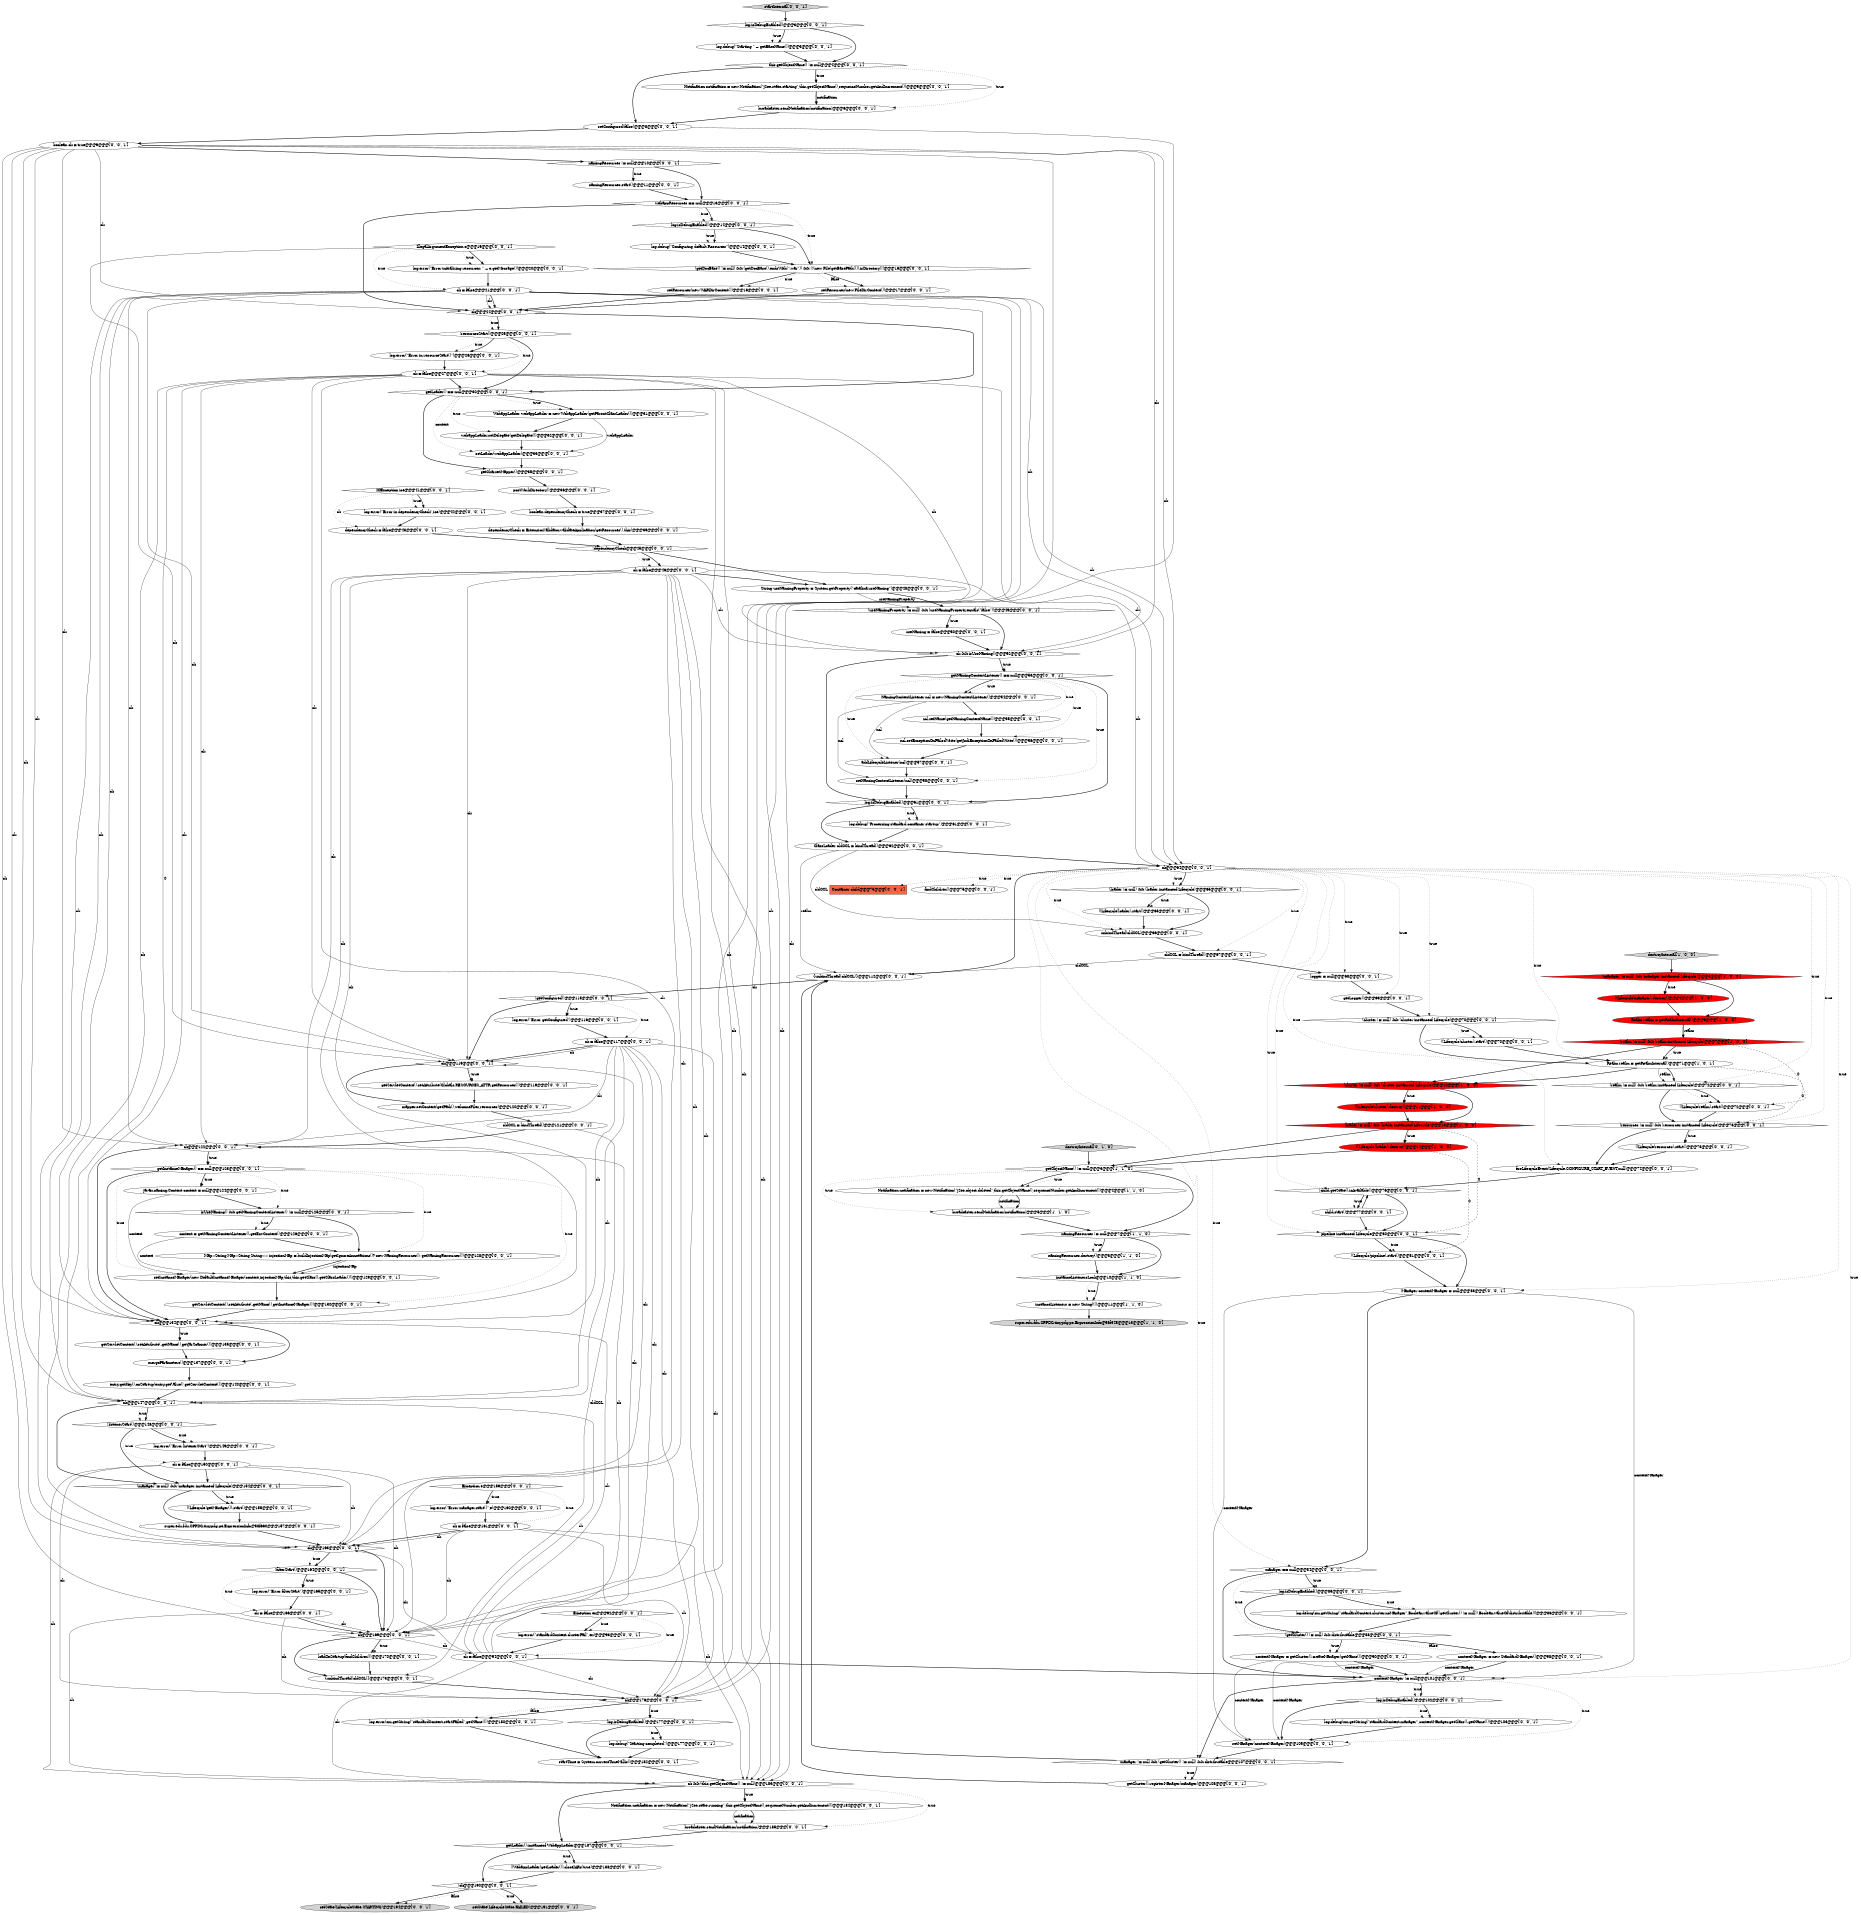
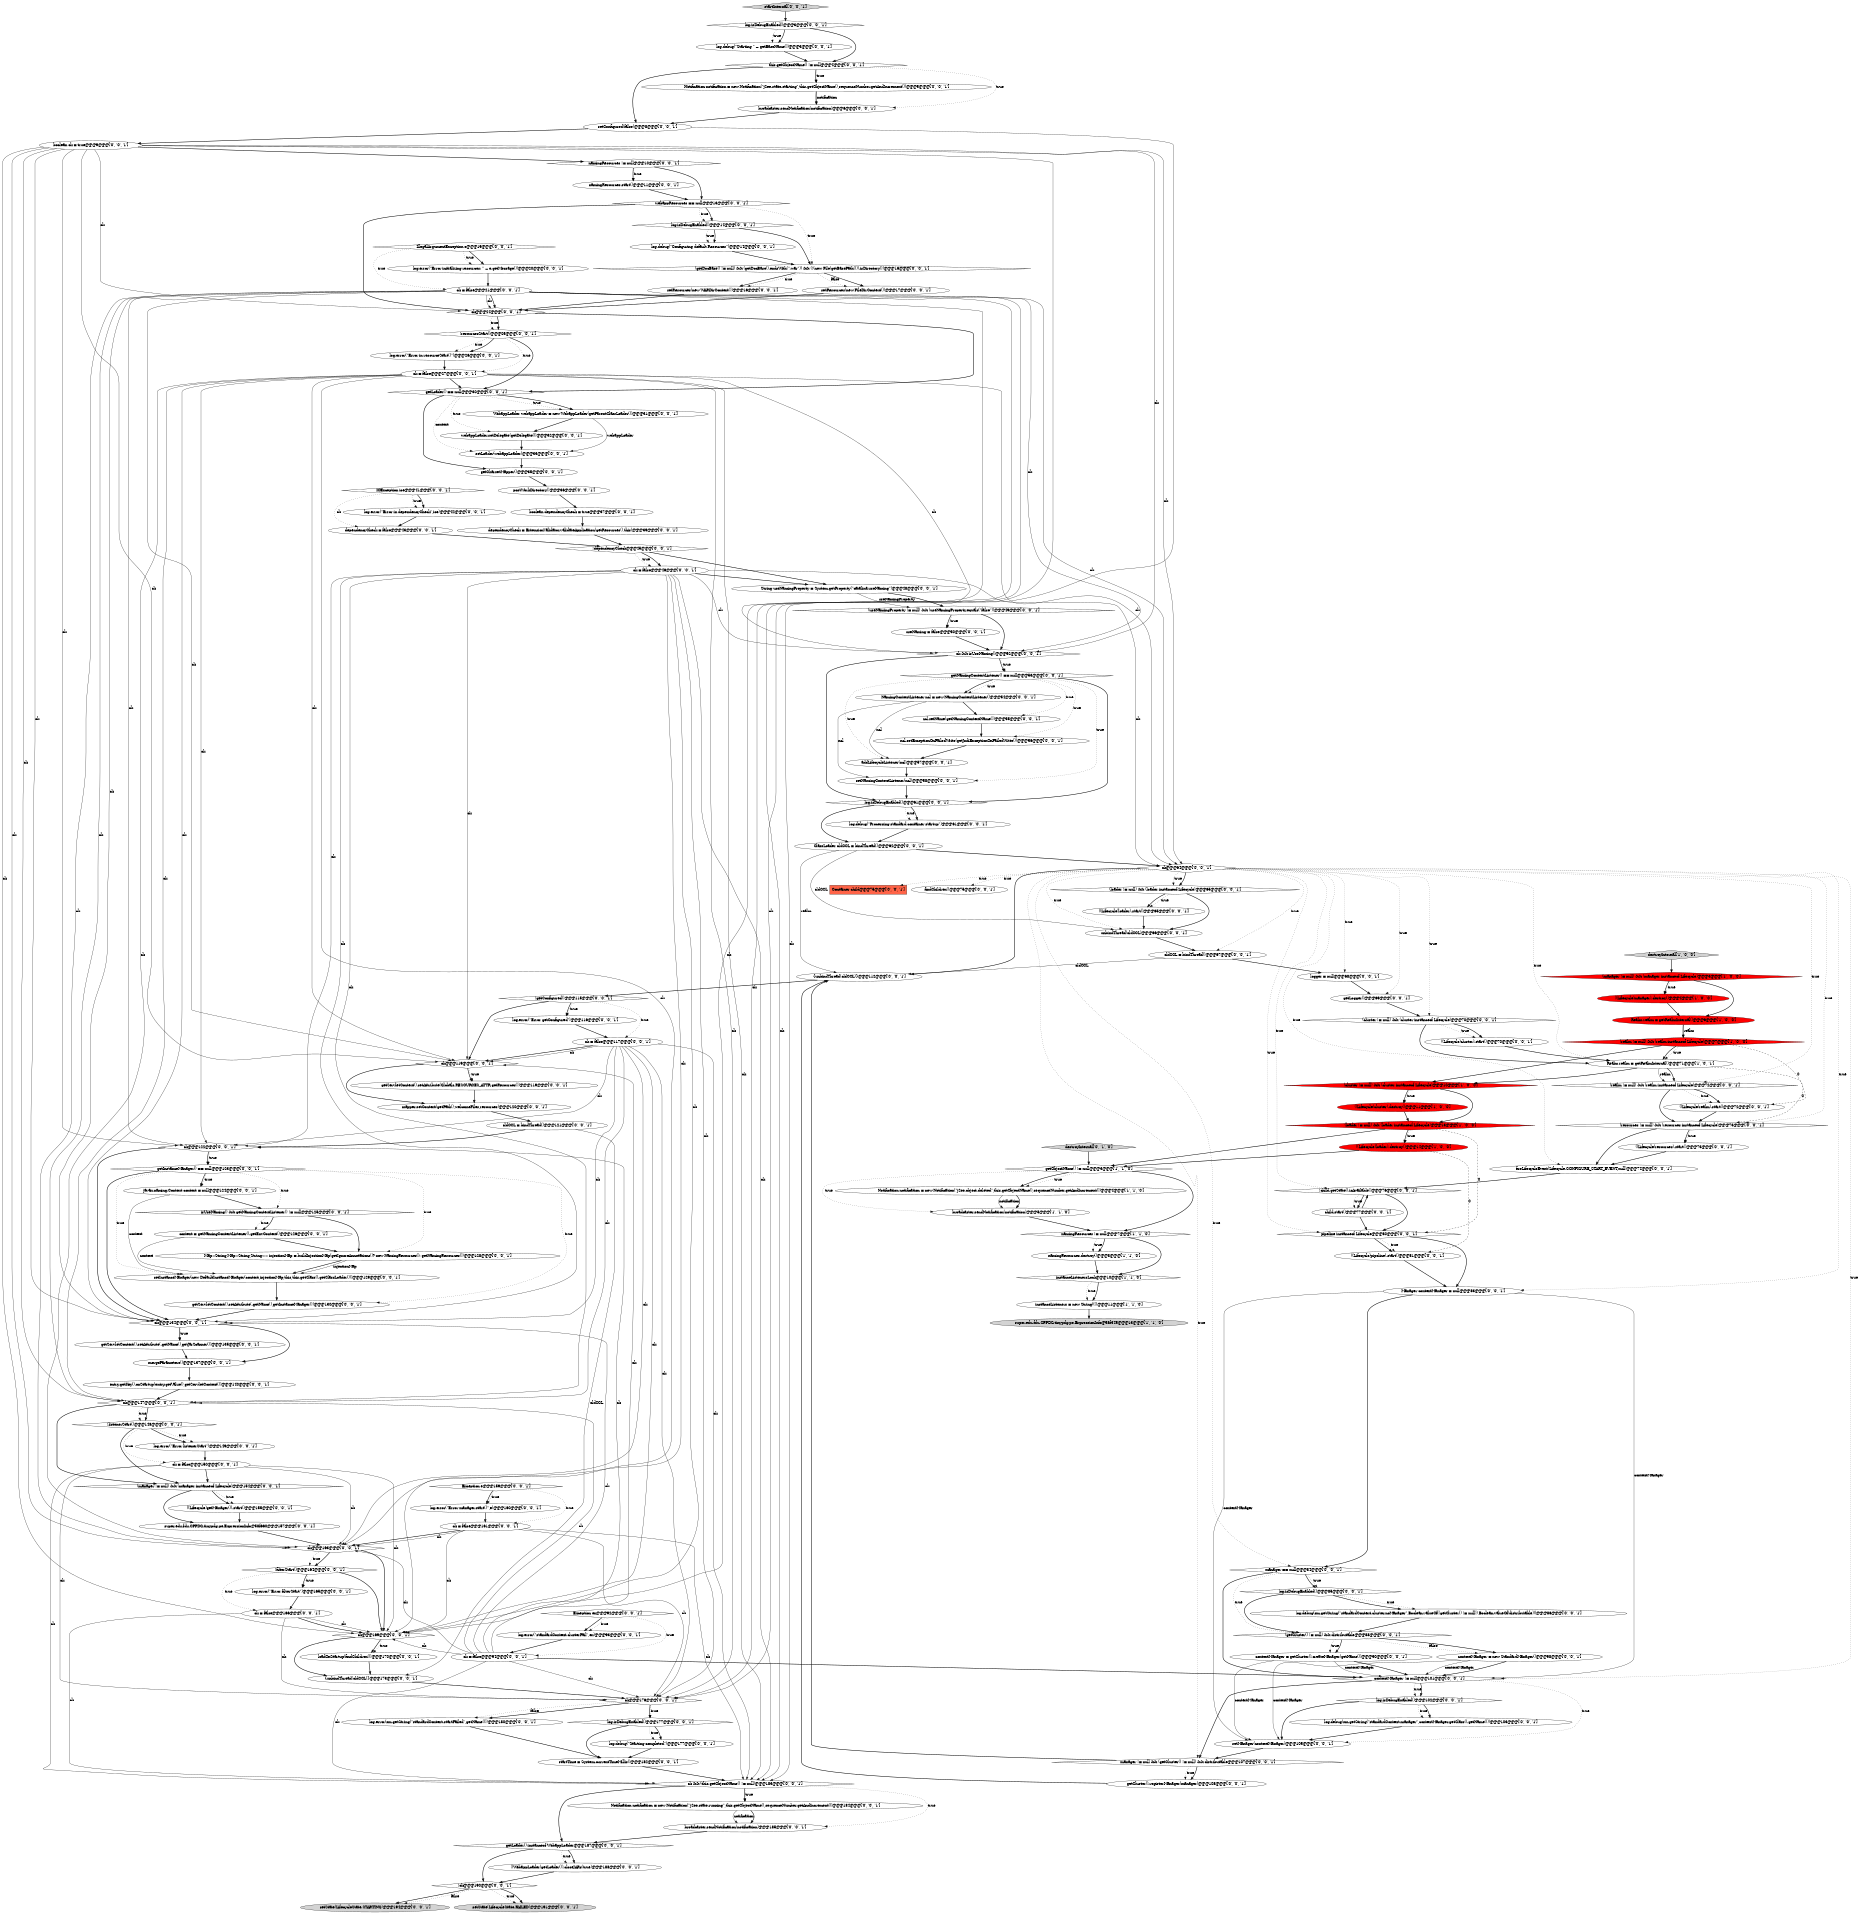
(172, 605) -> (152, 722)
(165, 879) -> (165, 879)
(434, 1646) -> (428, 1649)
